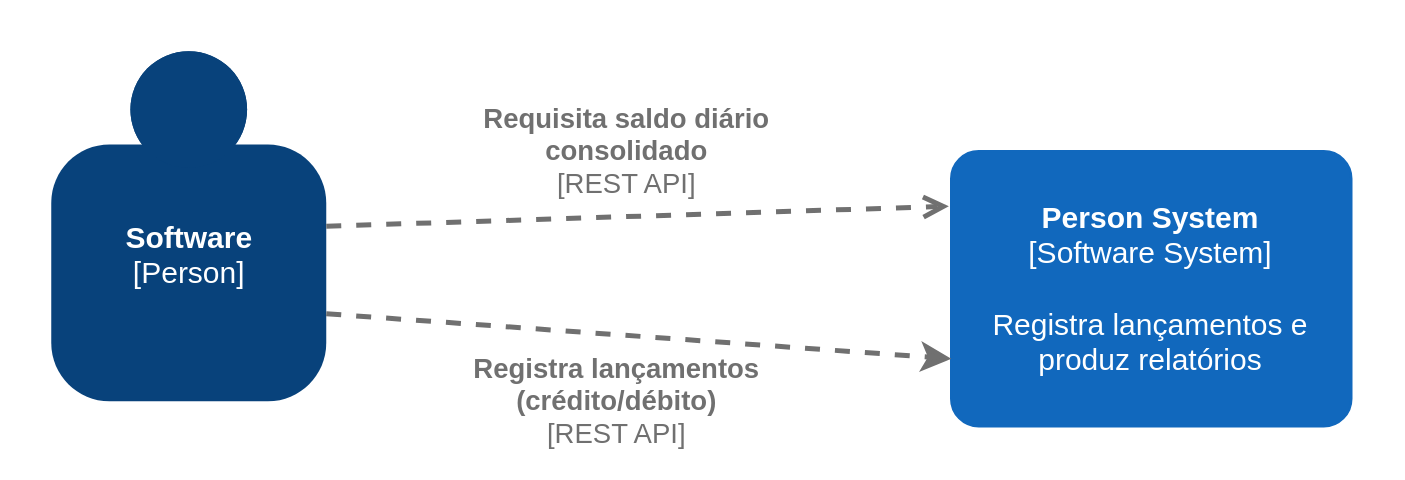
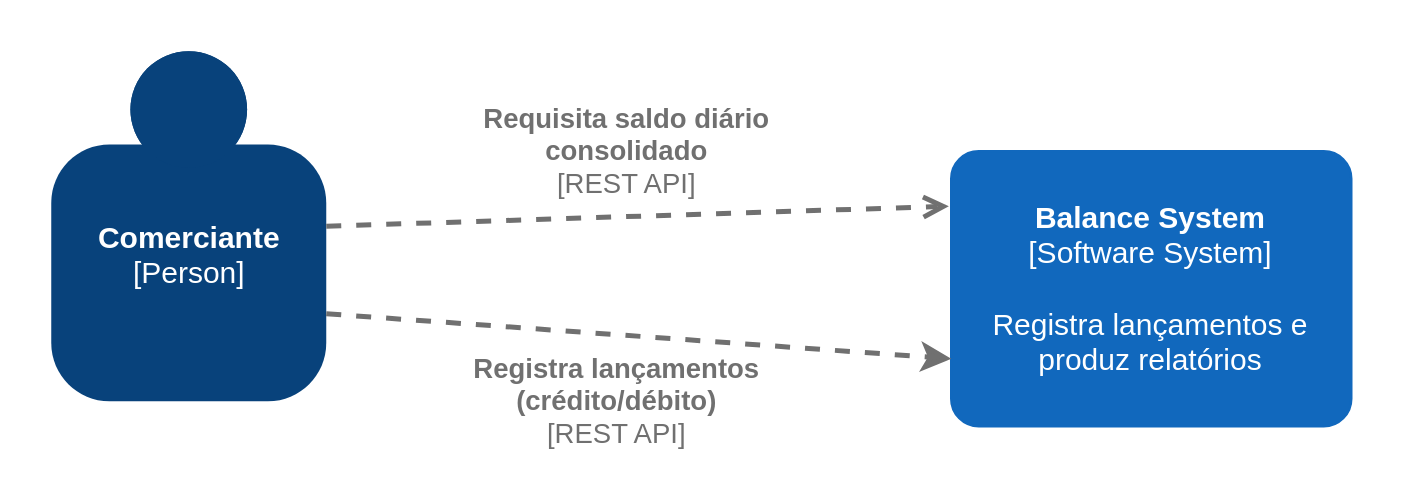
(190, 274) -> (190, 274)
(1151, 289) -> (1151, 289)
